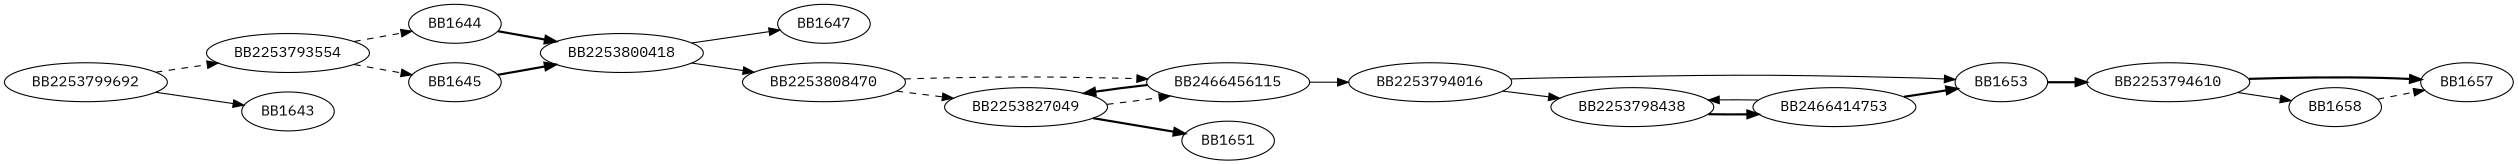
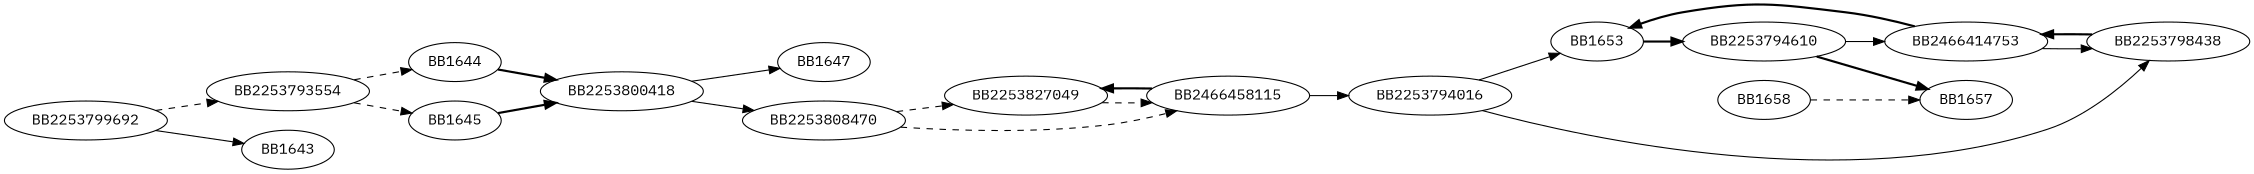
(1228, 82) -> (1228, 96)
(2259, 96) -> (1860, 42)
(1228, 141) -> none
